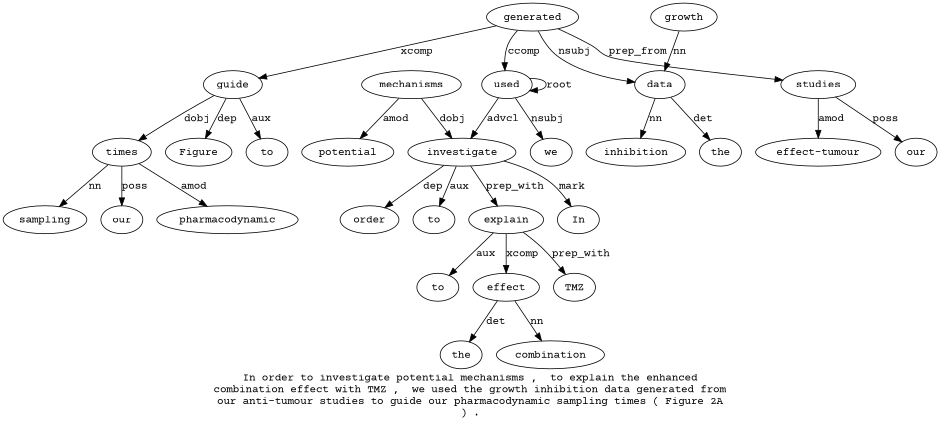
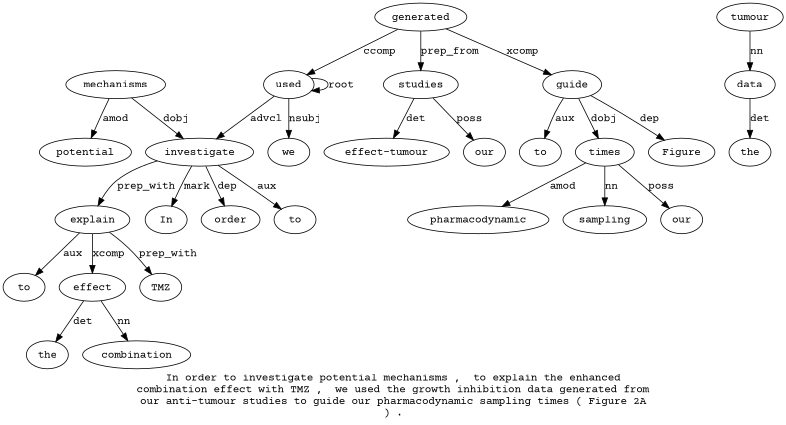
(684, 17) -> (750, 17)
(576, 67) -> none
(831, 118) -> (416, 118)
(636, 152) -> none
